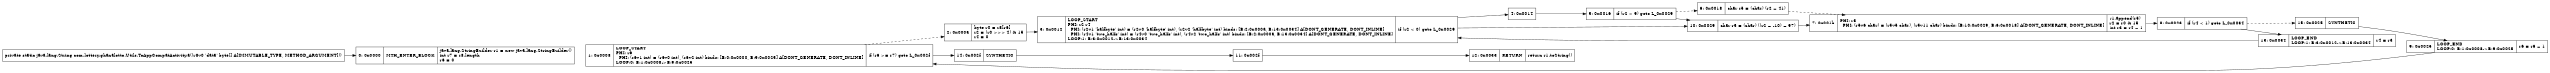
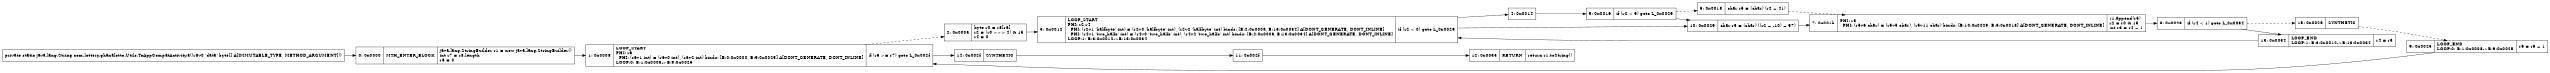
(2401, 32) -> (2401, 32)
none -> (579, 55)
